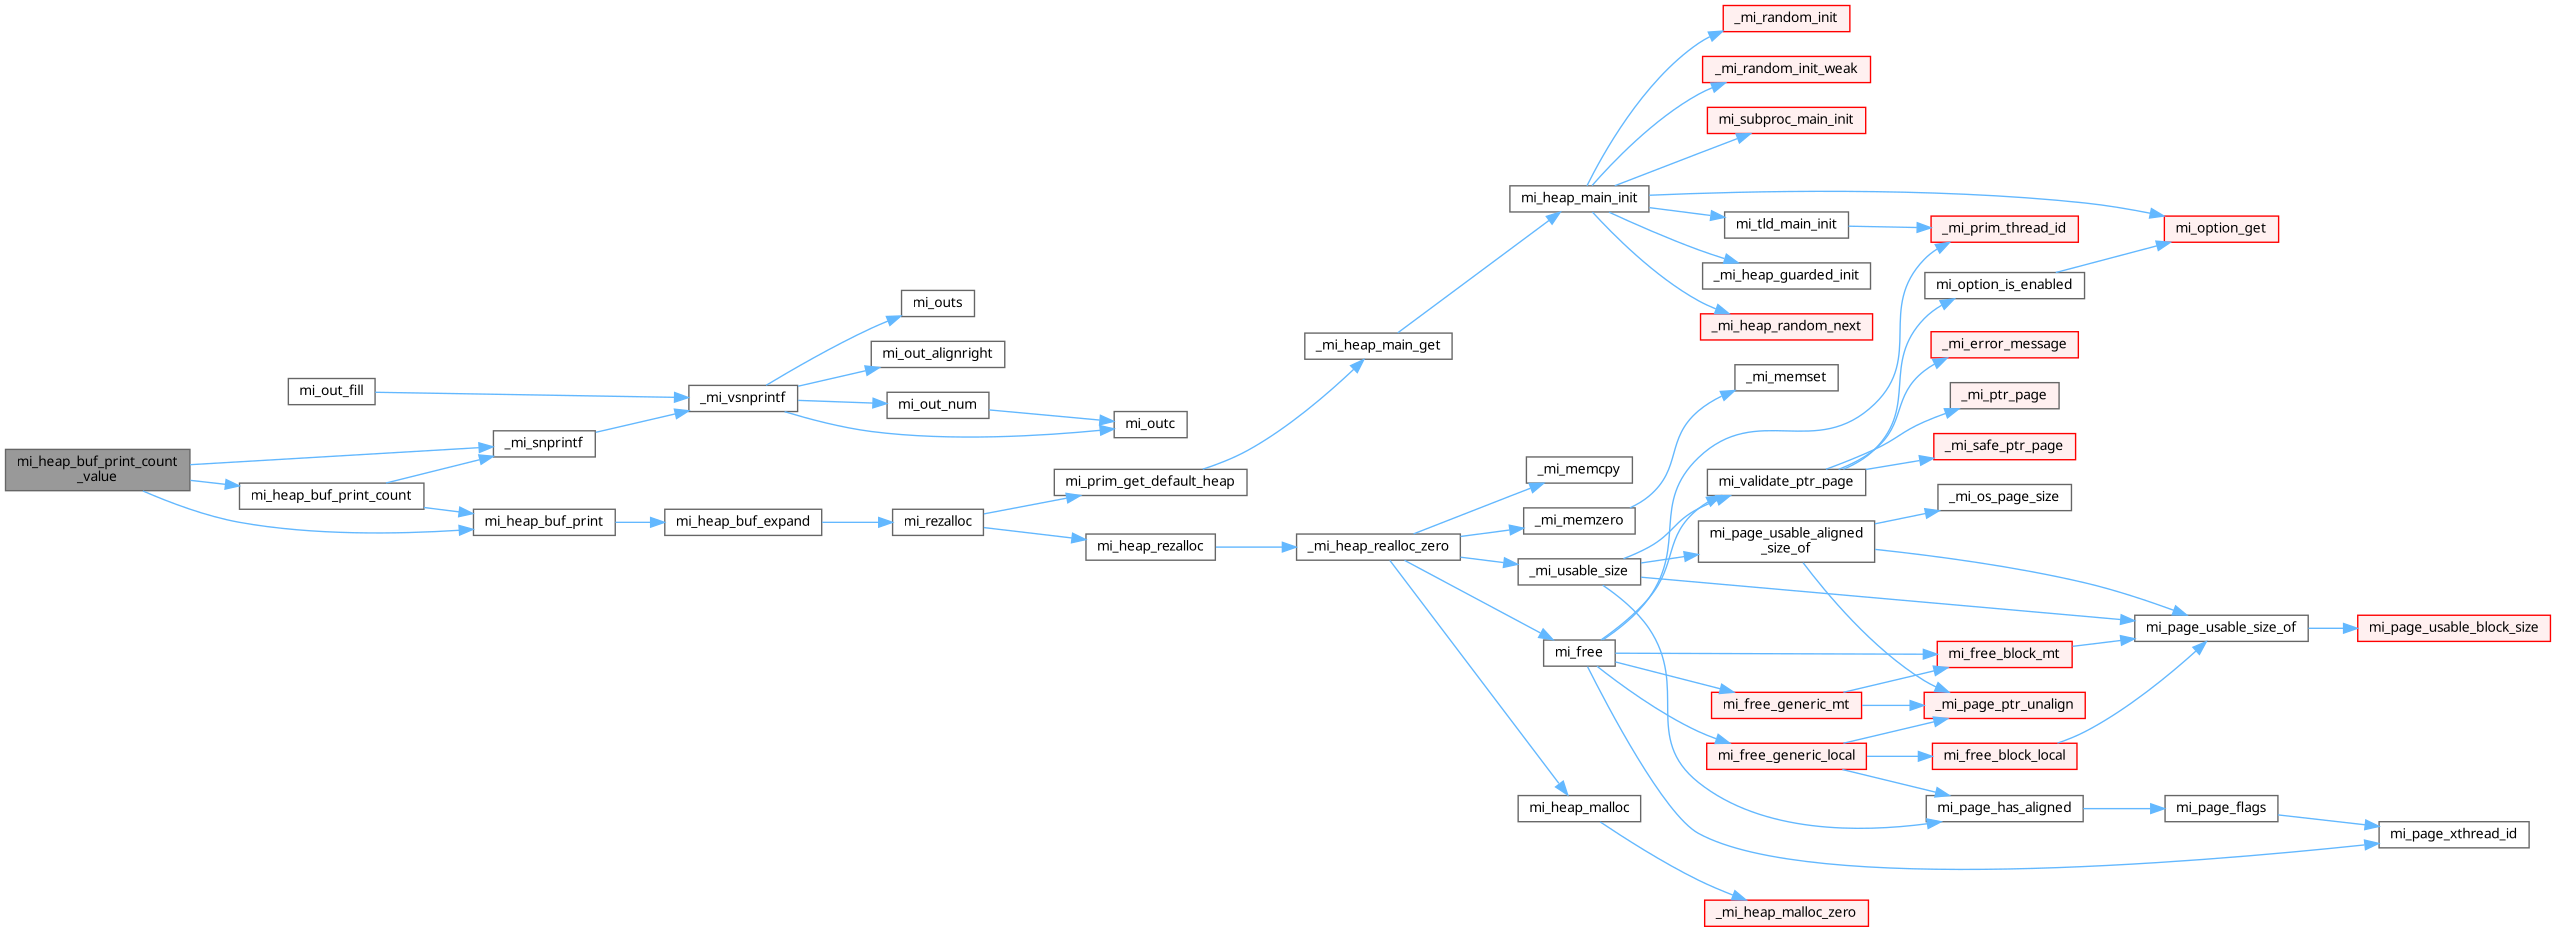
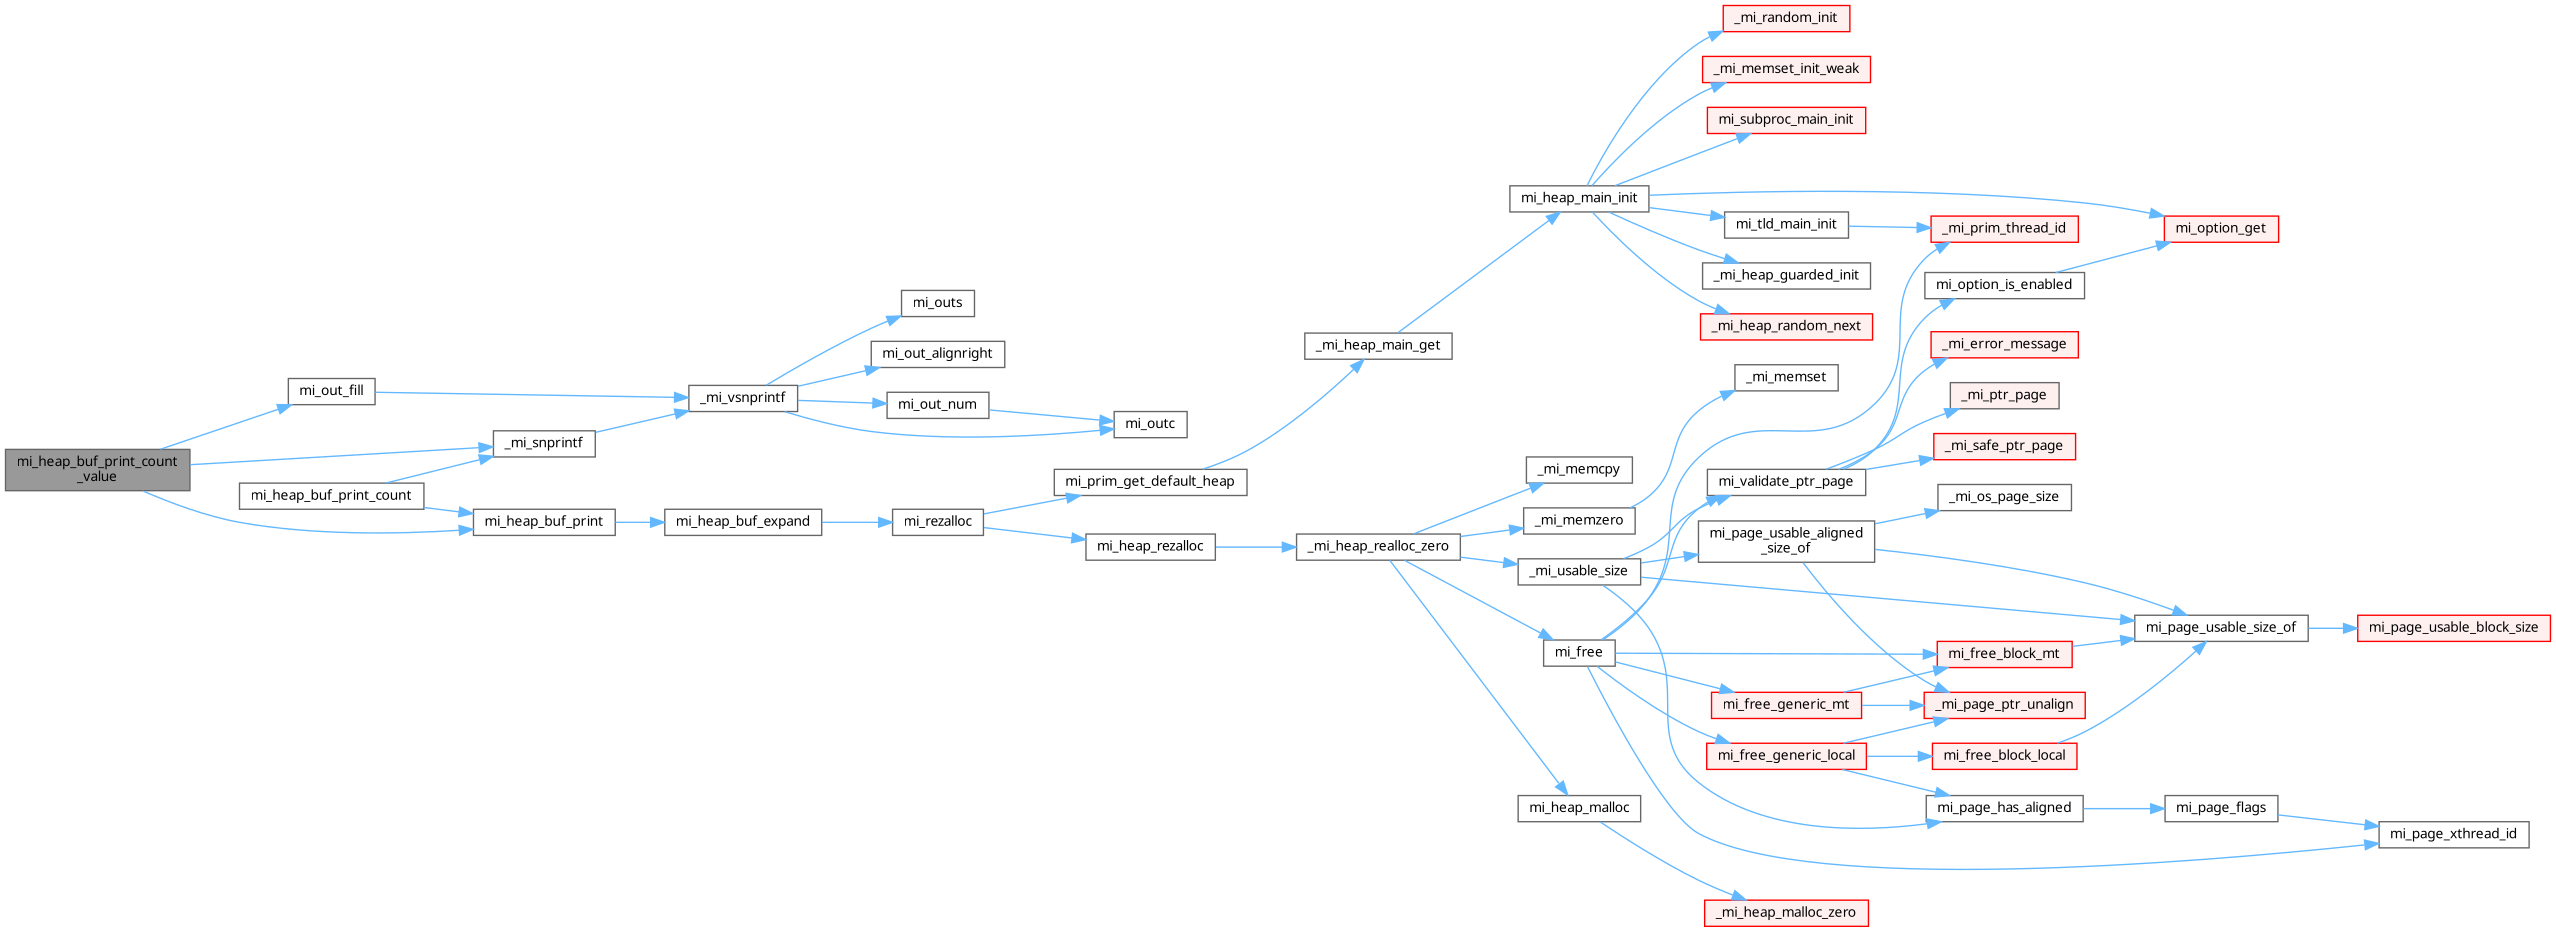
(1787, 70) -> (1787, 70)
(208, 482) -> (219, 429)
